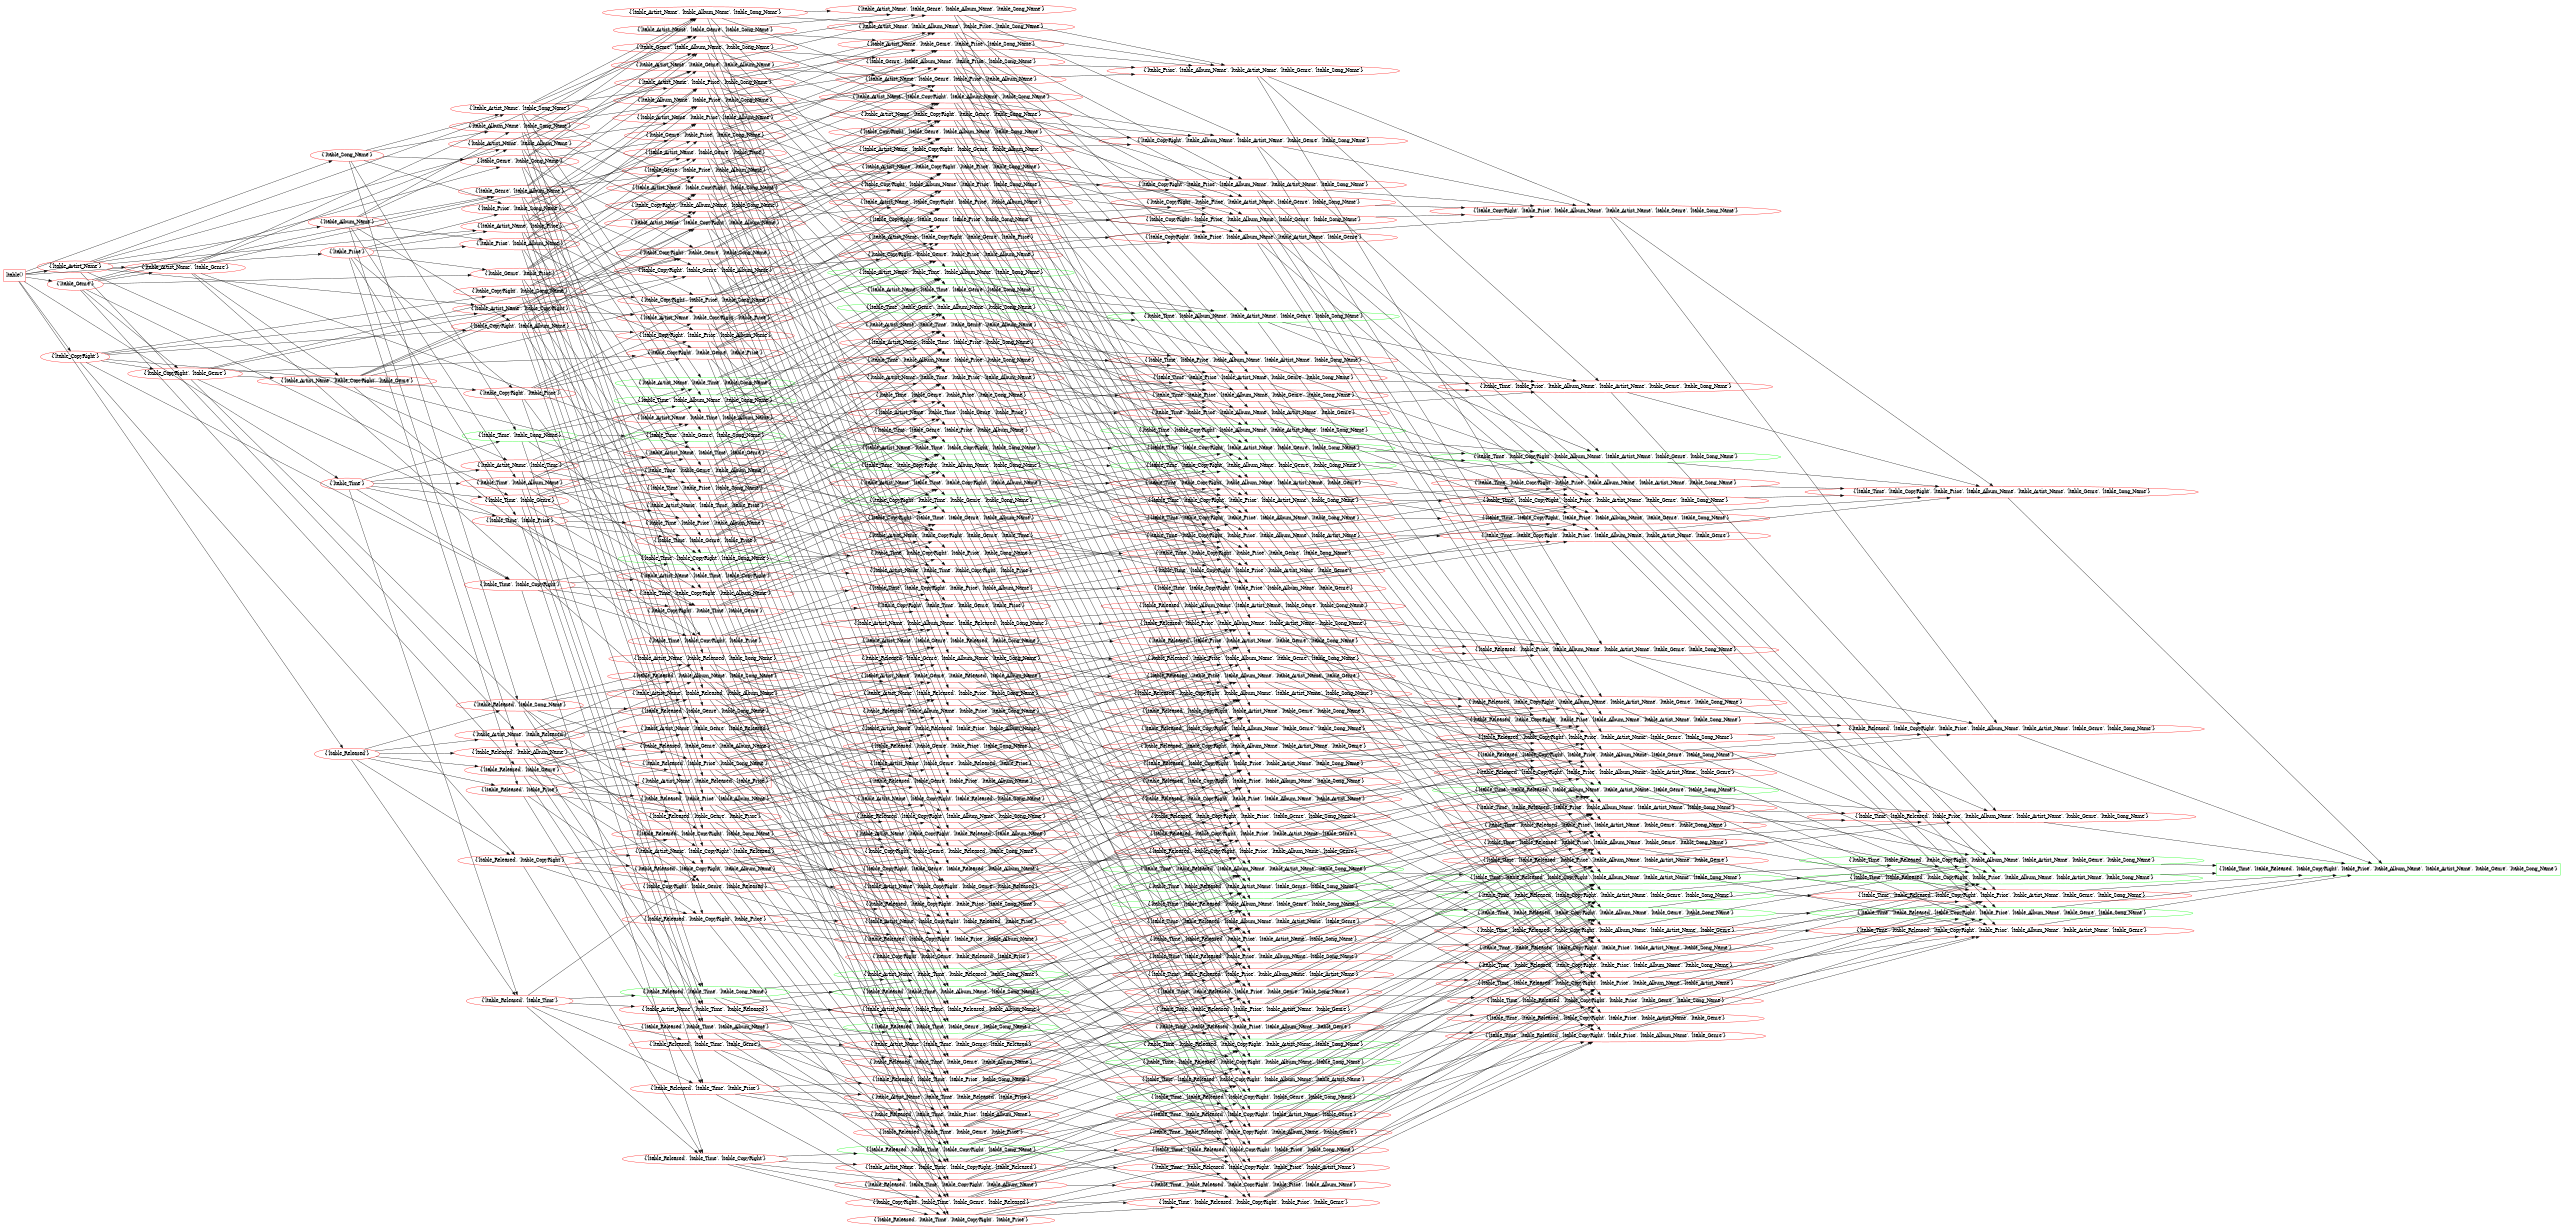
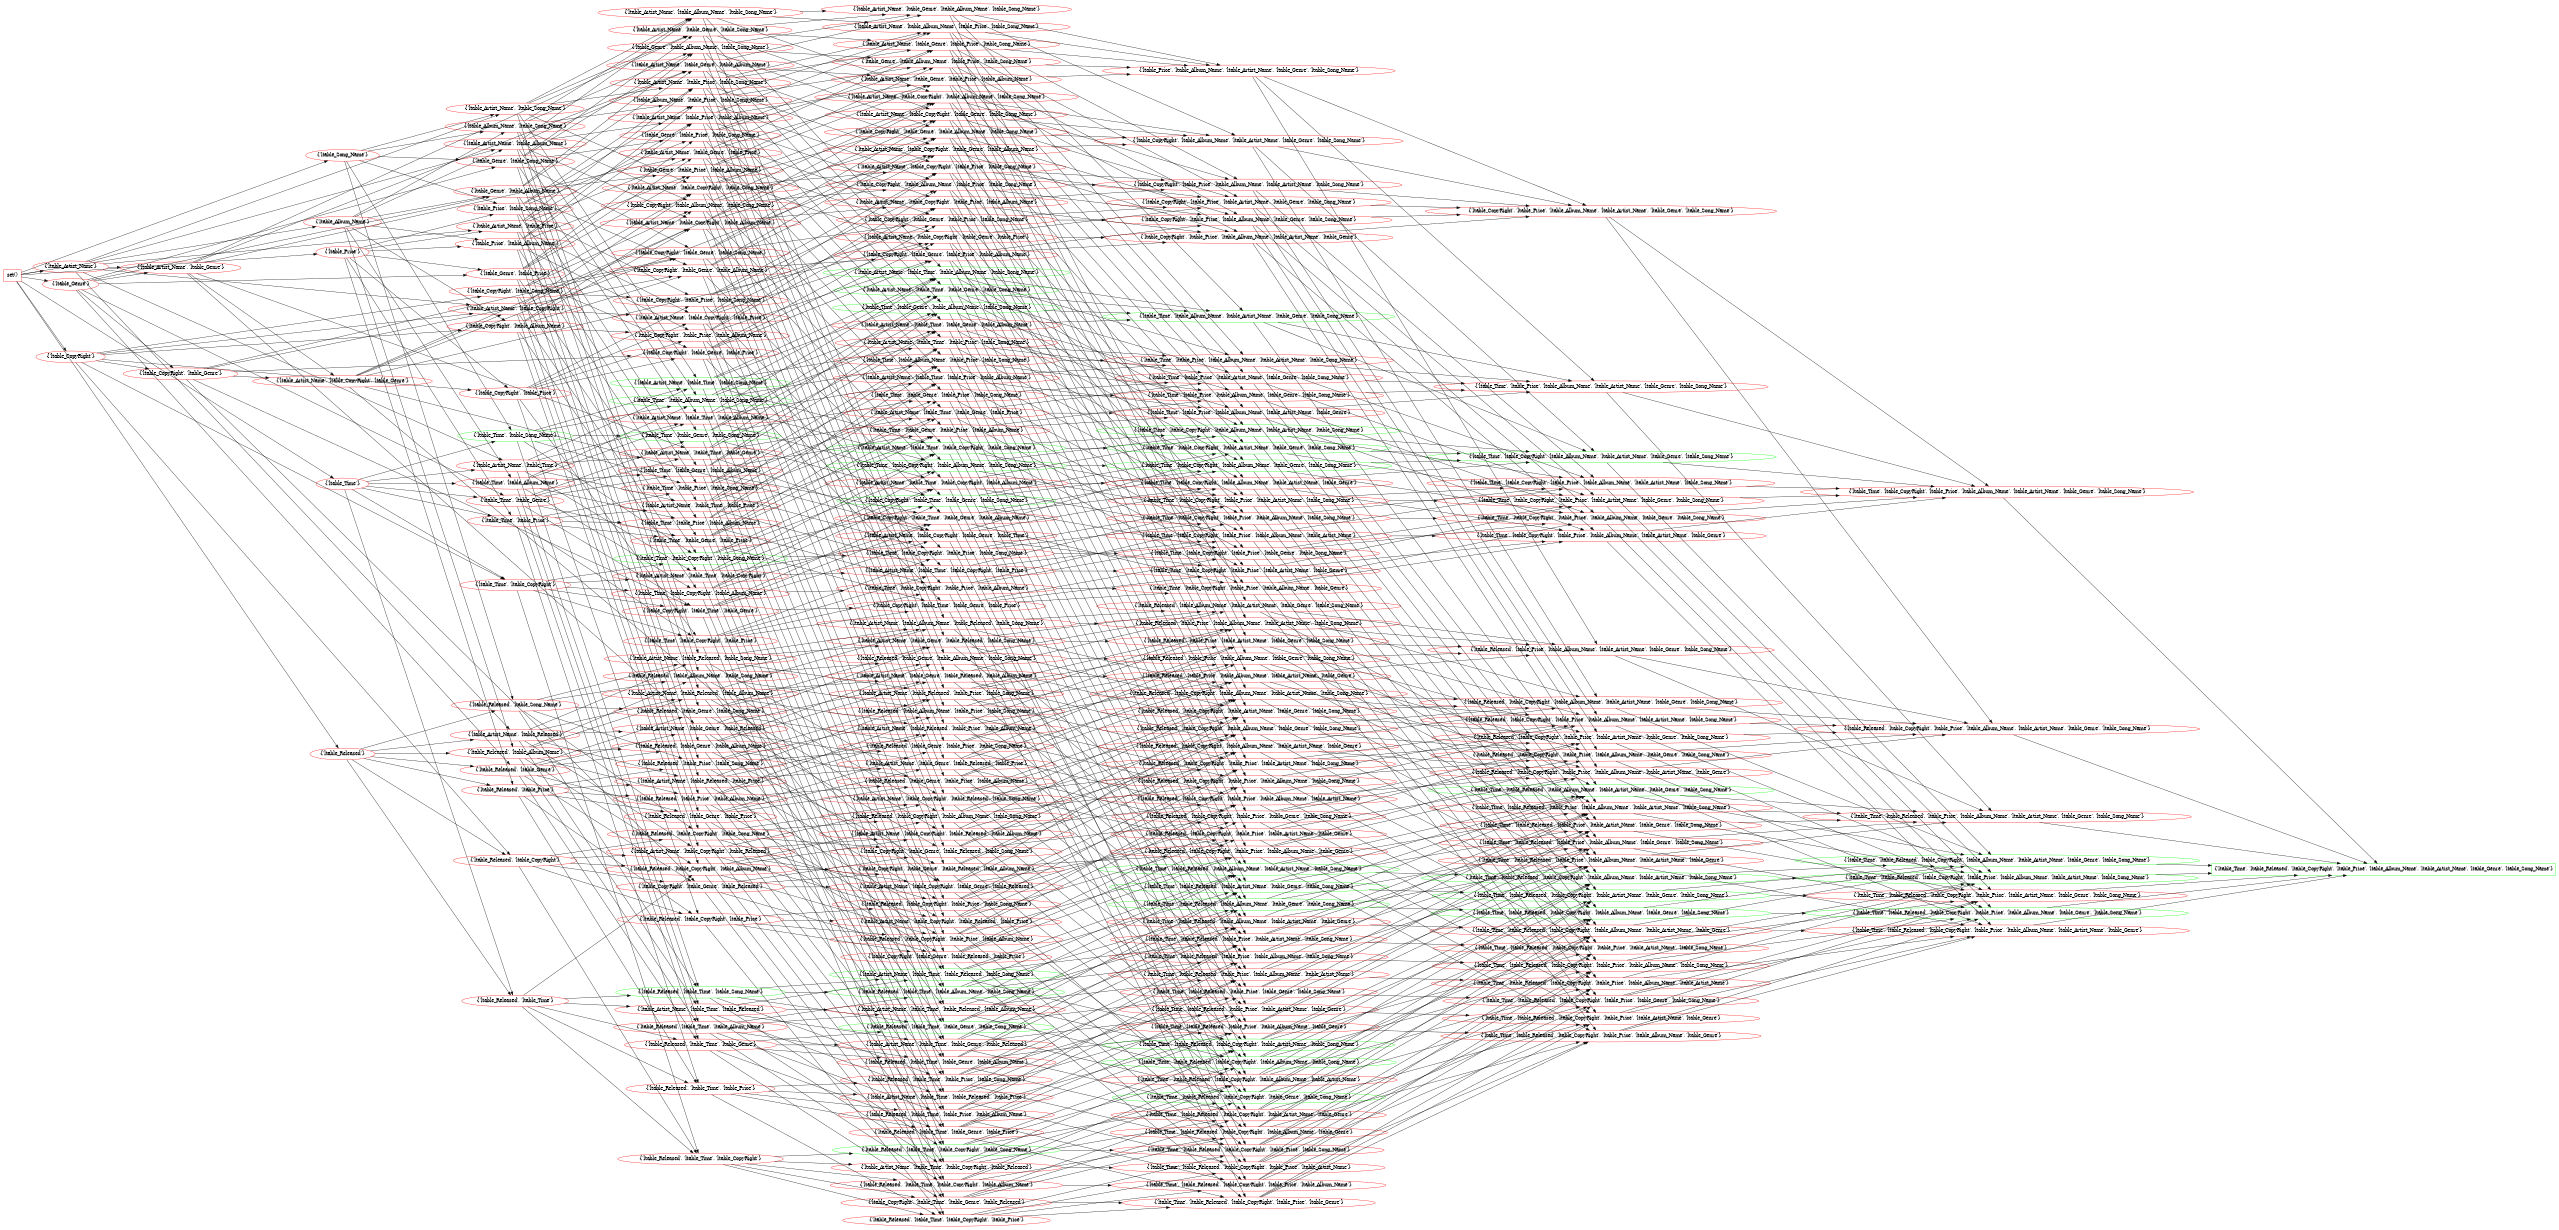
(15, 276) -> (12, 276)
(705, 782) -> (700, 782)
